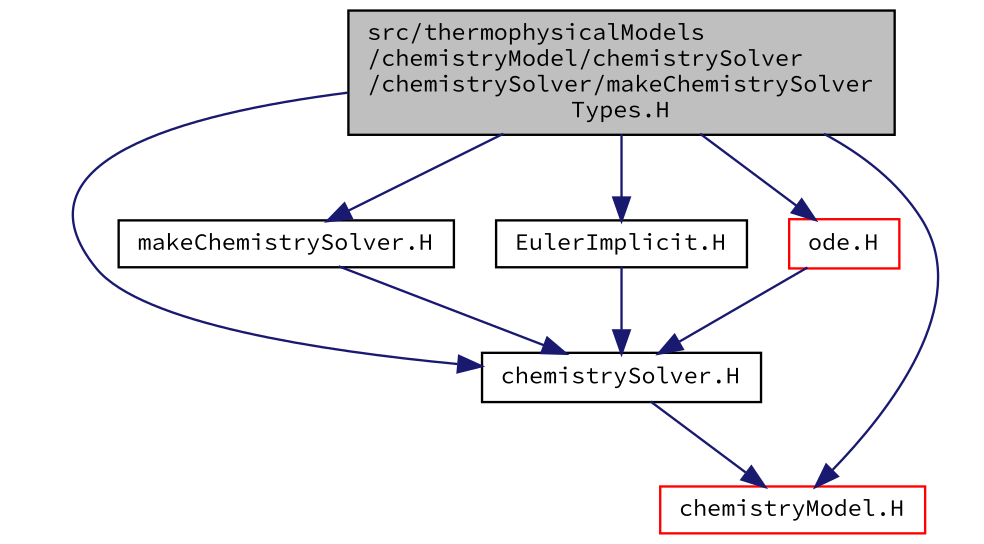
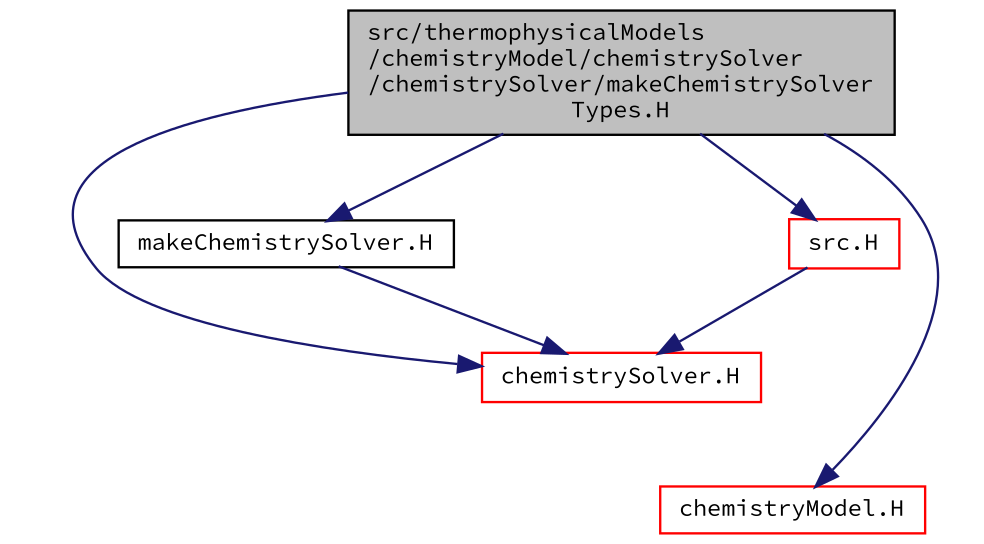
(622, 244) -> none
(844, 244) -> (844, 244)
(622, 377) -> (622, 377)
(698, 437) -> none
